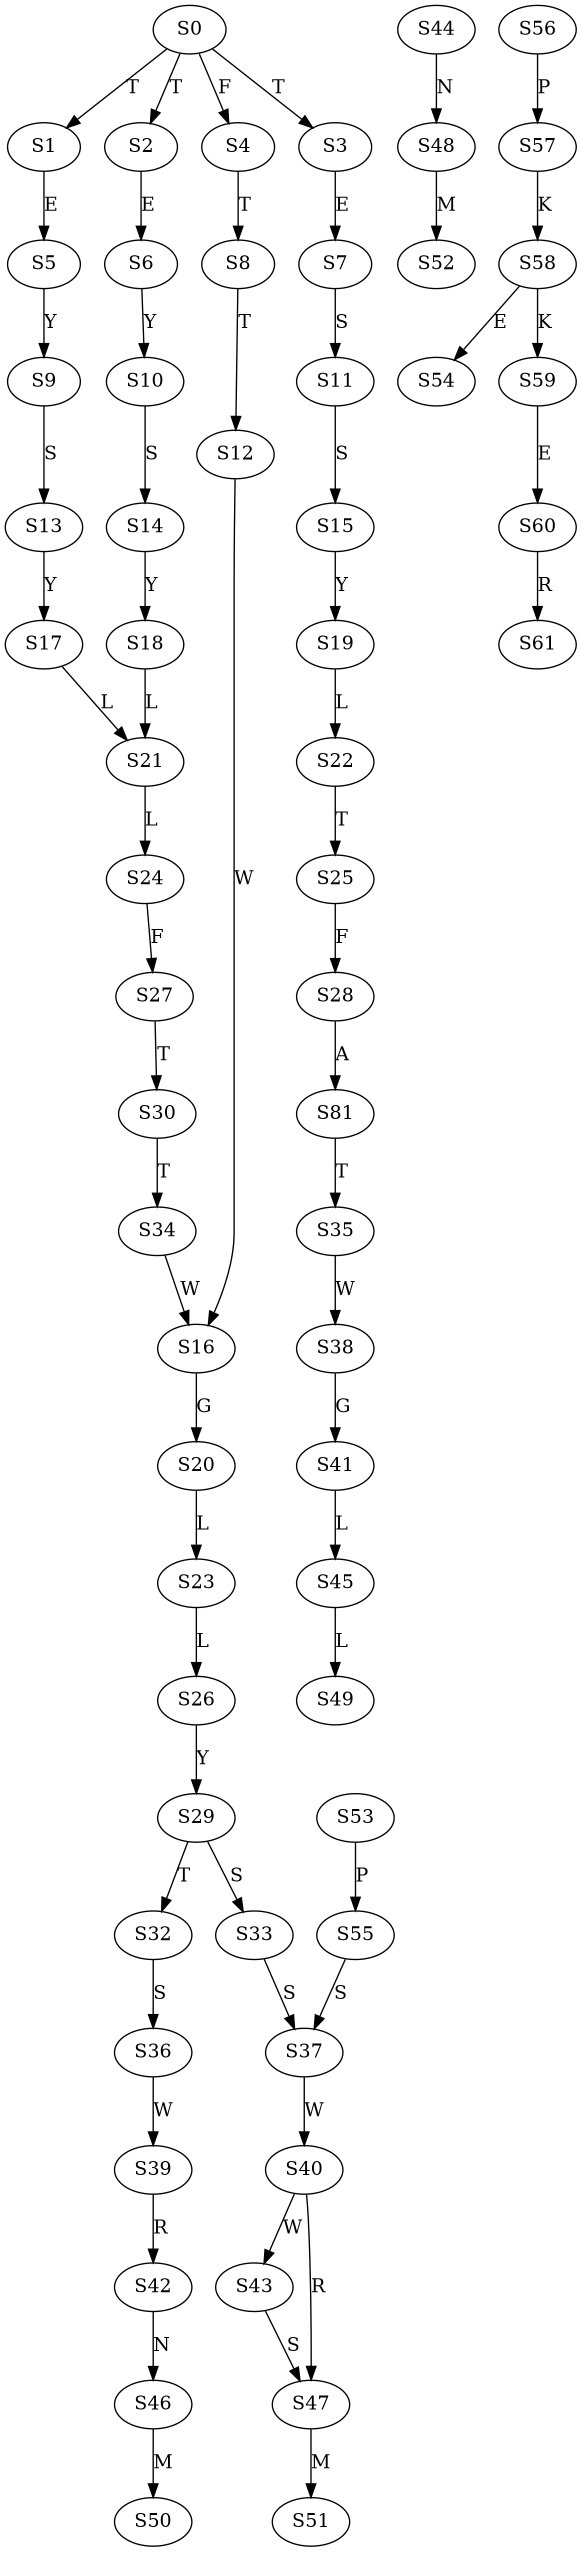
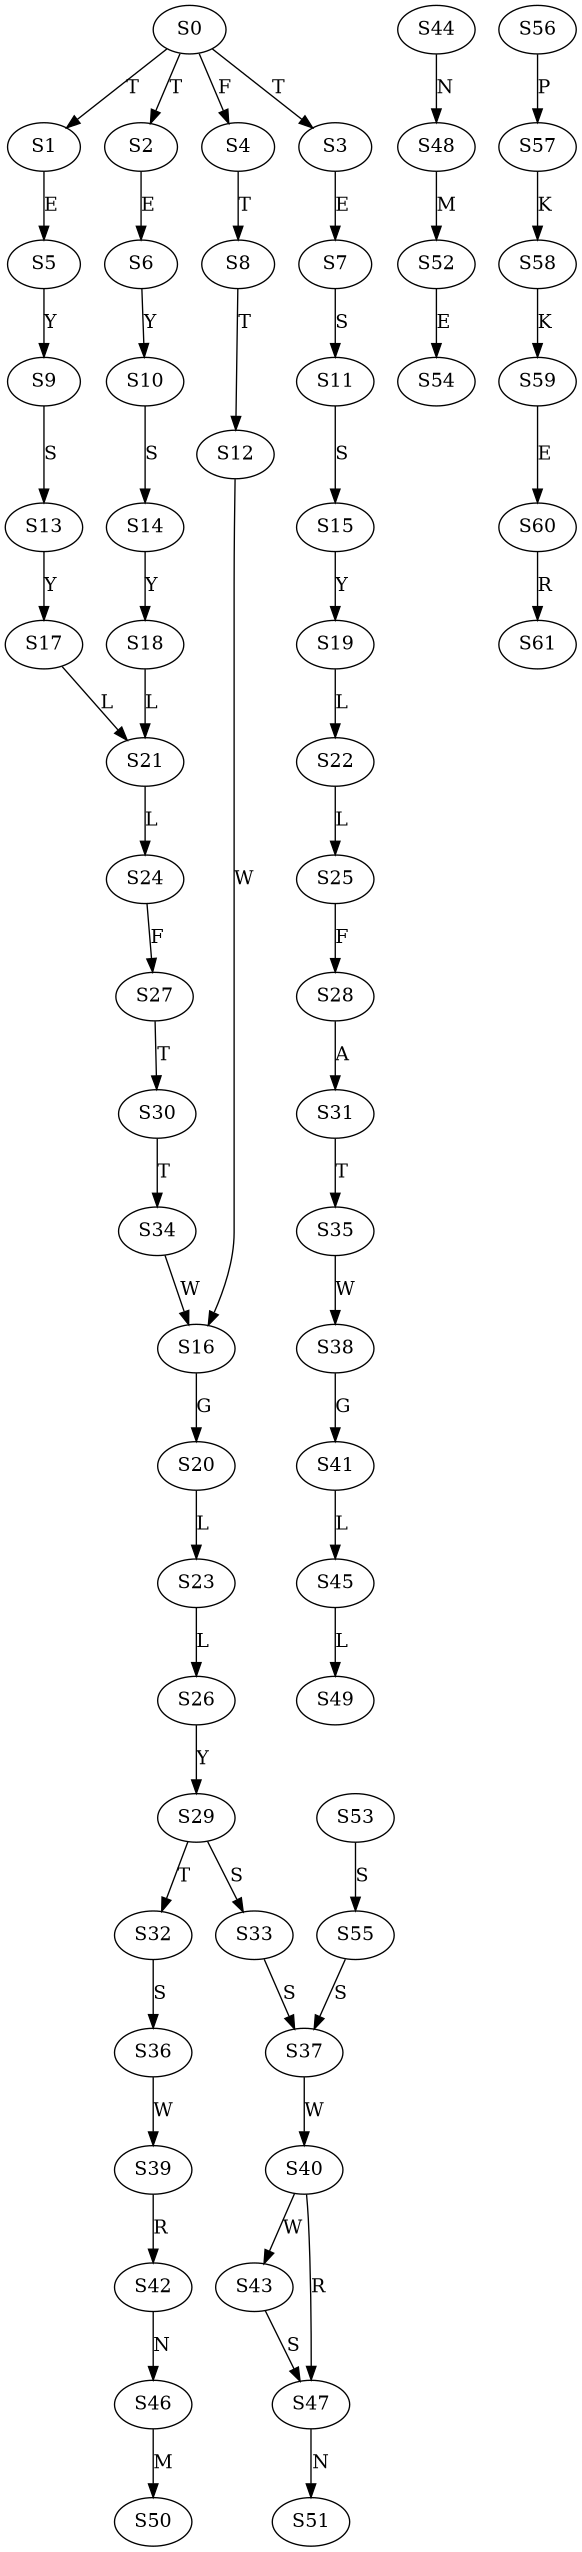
(492, 318) -> (436, 316)
(342, 821) -> (342, 821)
(335, 1114) -> (335, 1114)
(362, 1877) -> (362, 1877)
(321, 2463) -> (321, 2463)
